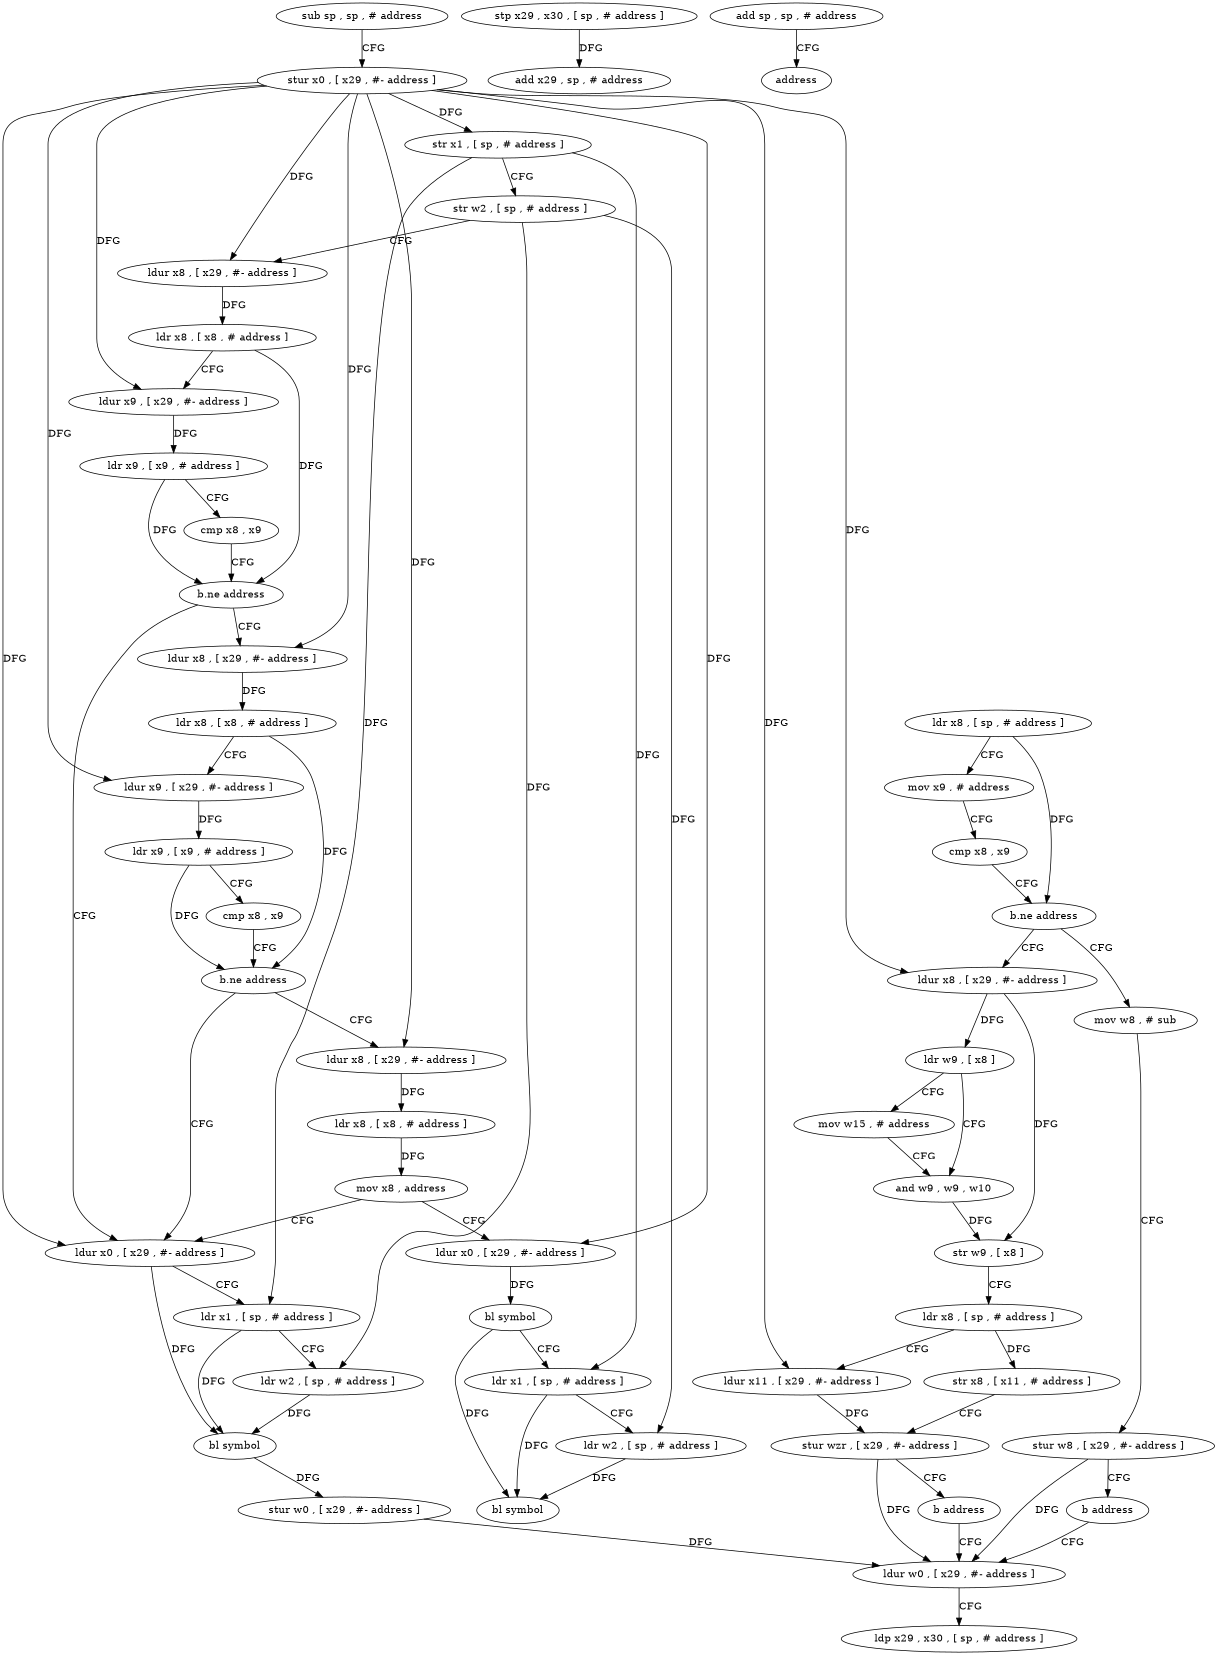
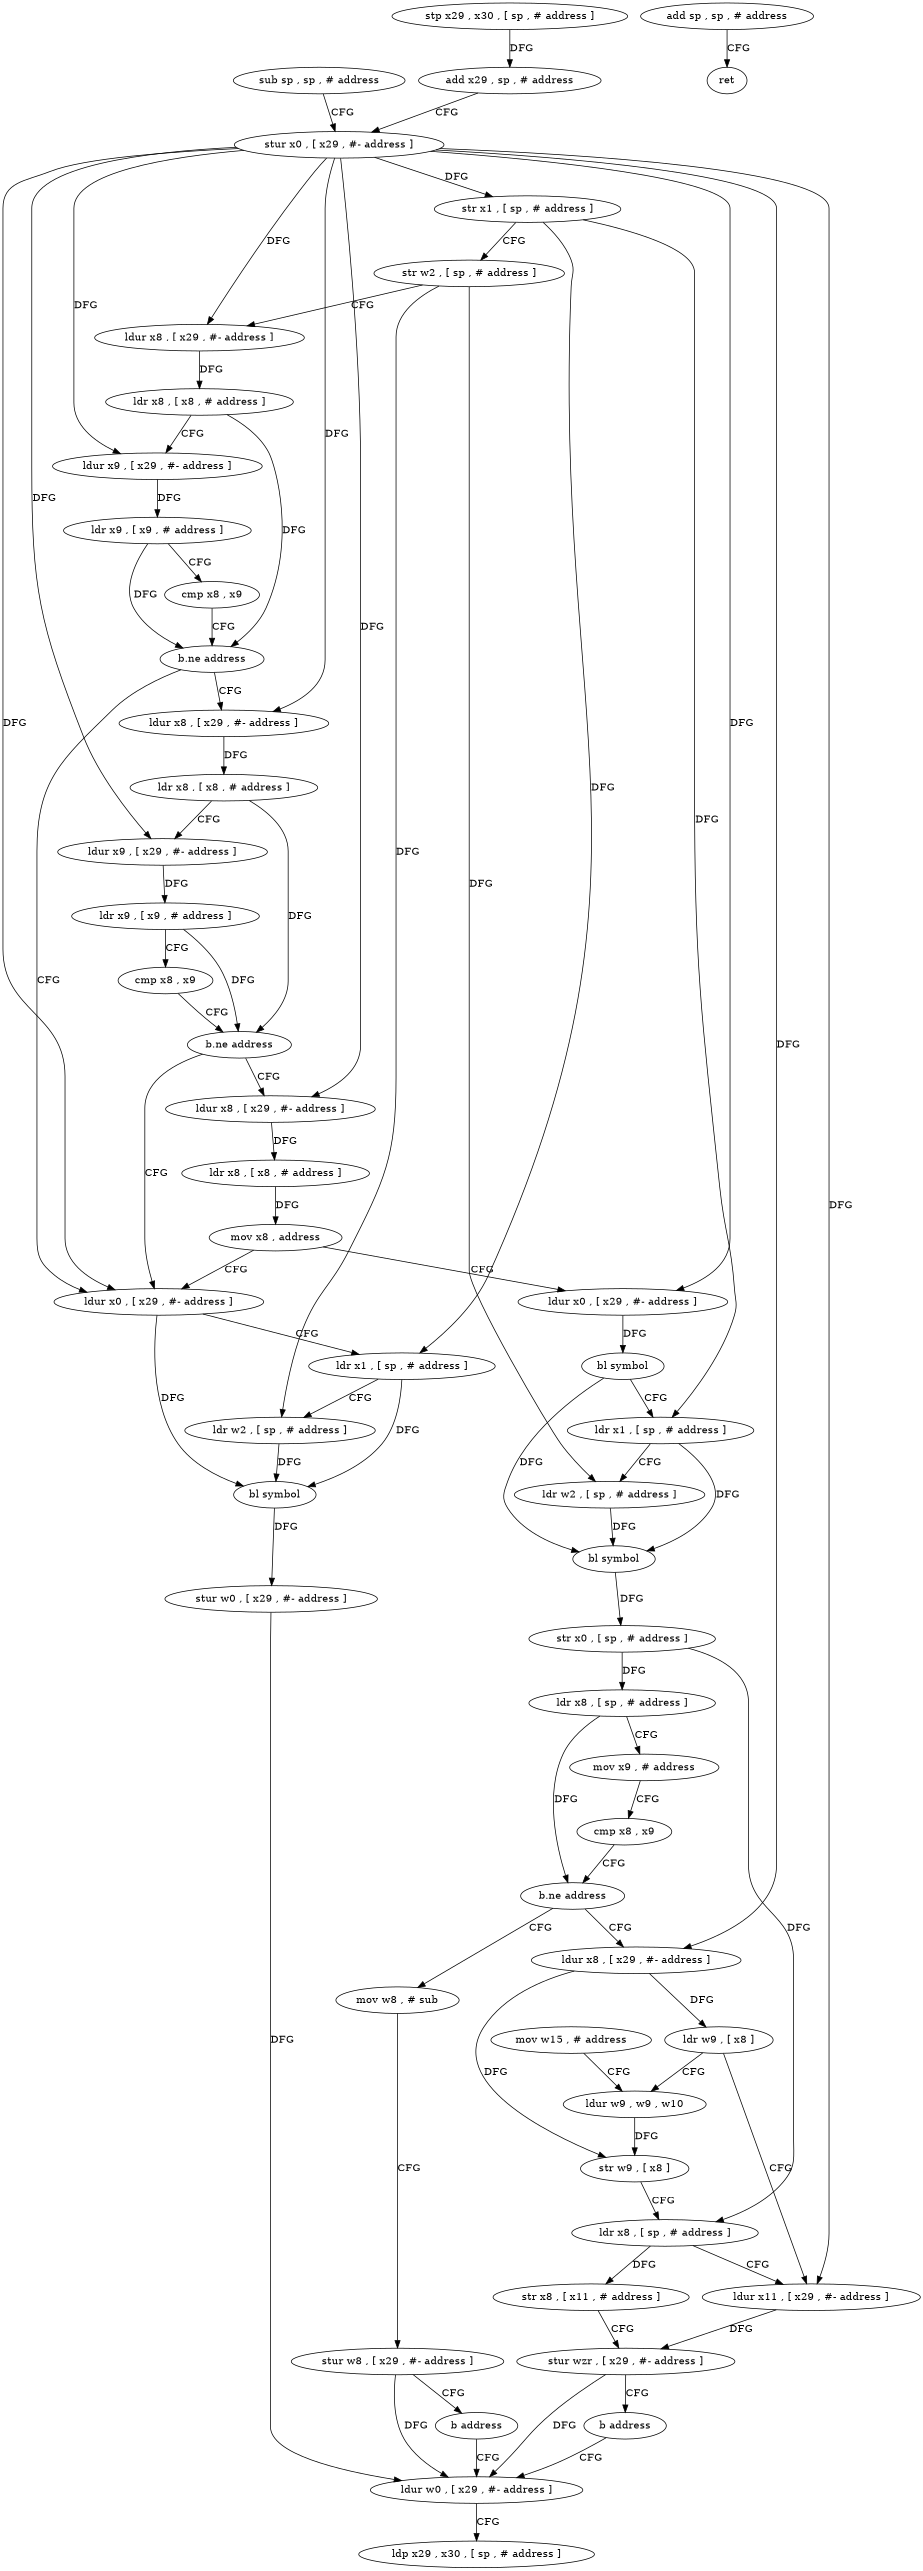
(797, 81) -> (727, 81)
none -> (428, 111)
(920, 1090) -> (764, 2165)
(944, 1189) -> (635, 2104)
none -> (622, 1639)
